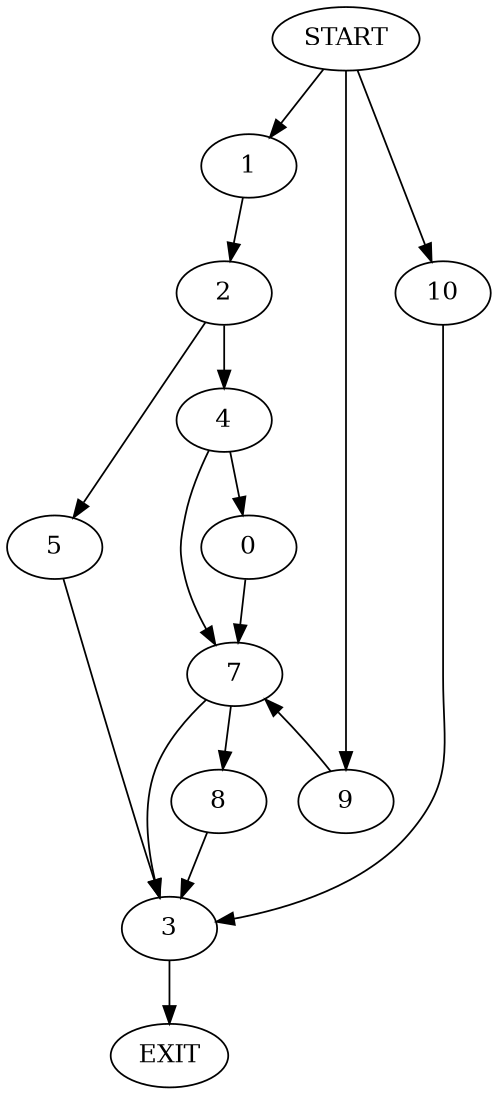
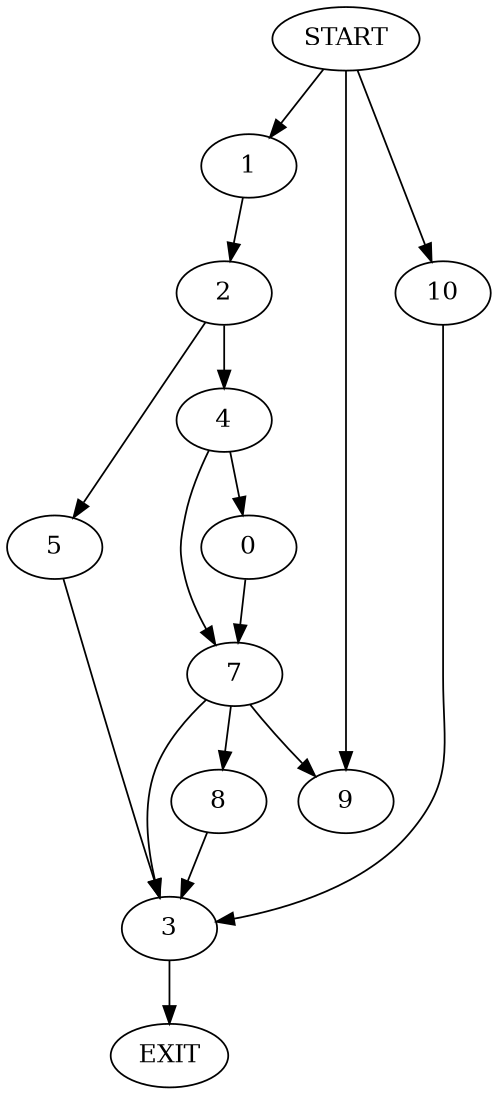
(305, 741) -> (276, 735)
